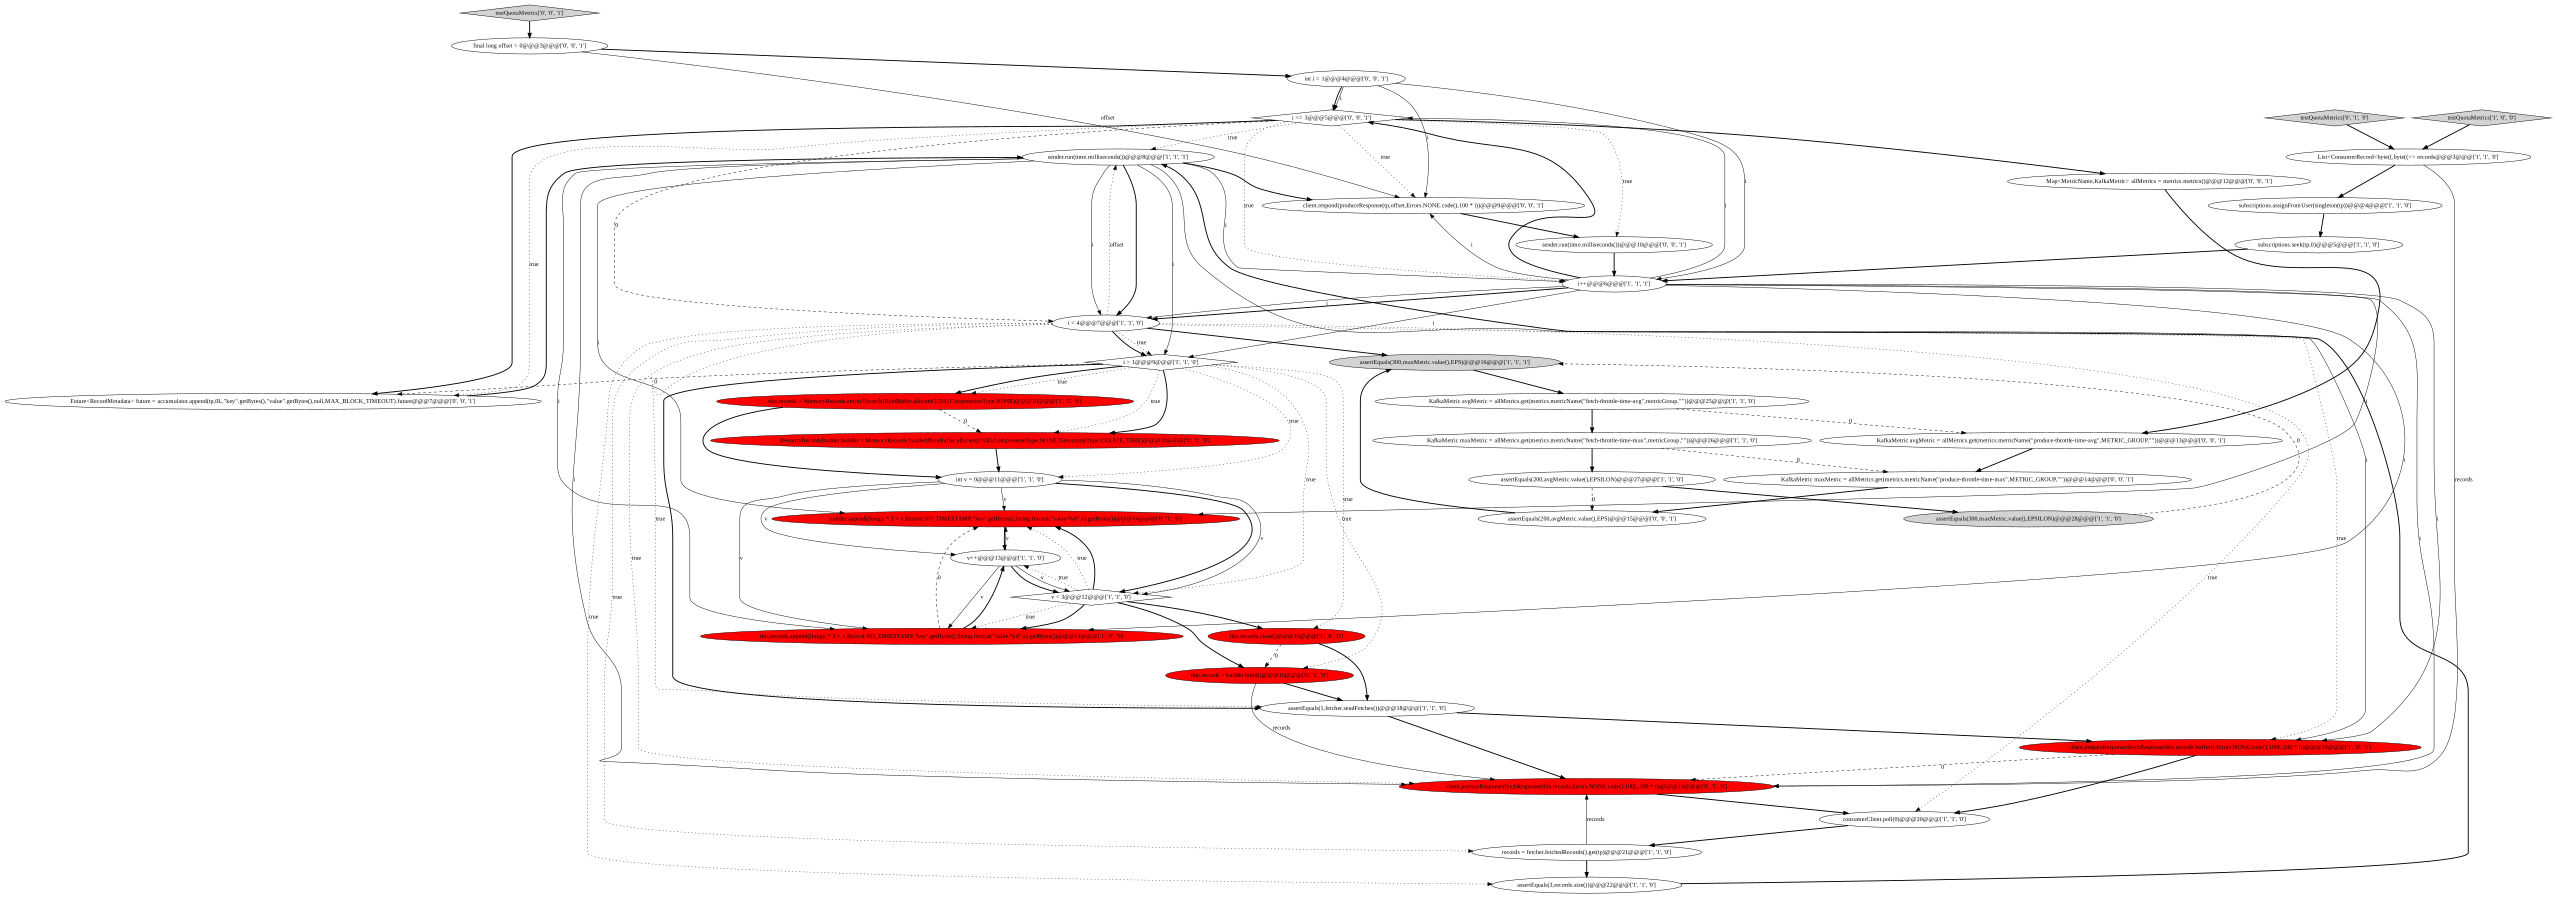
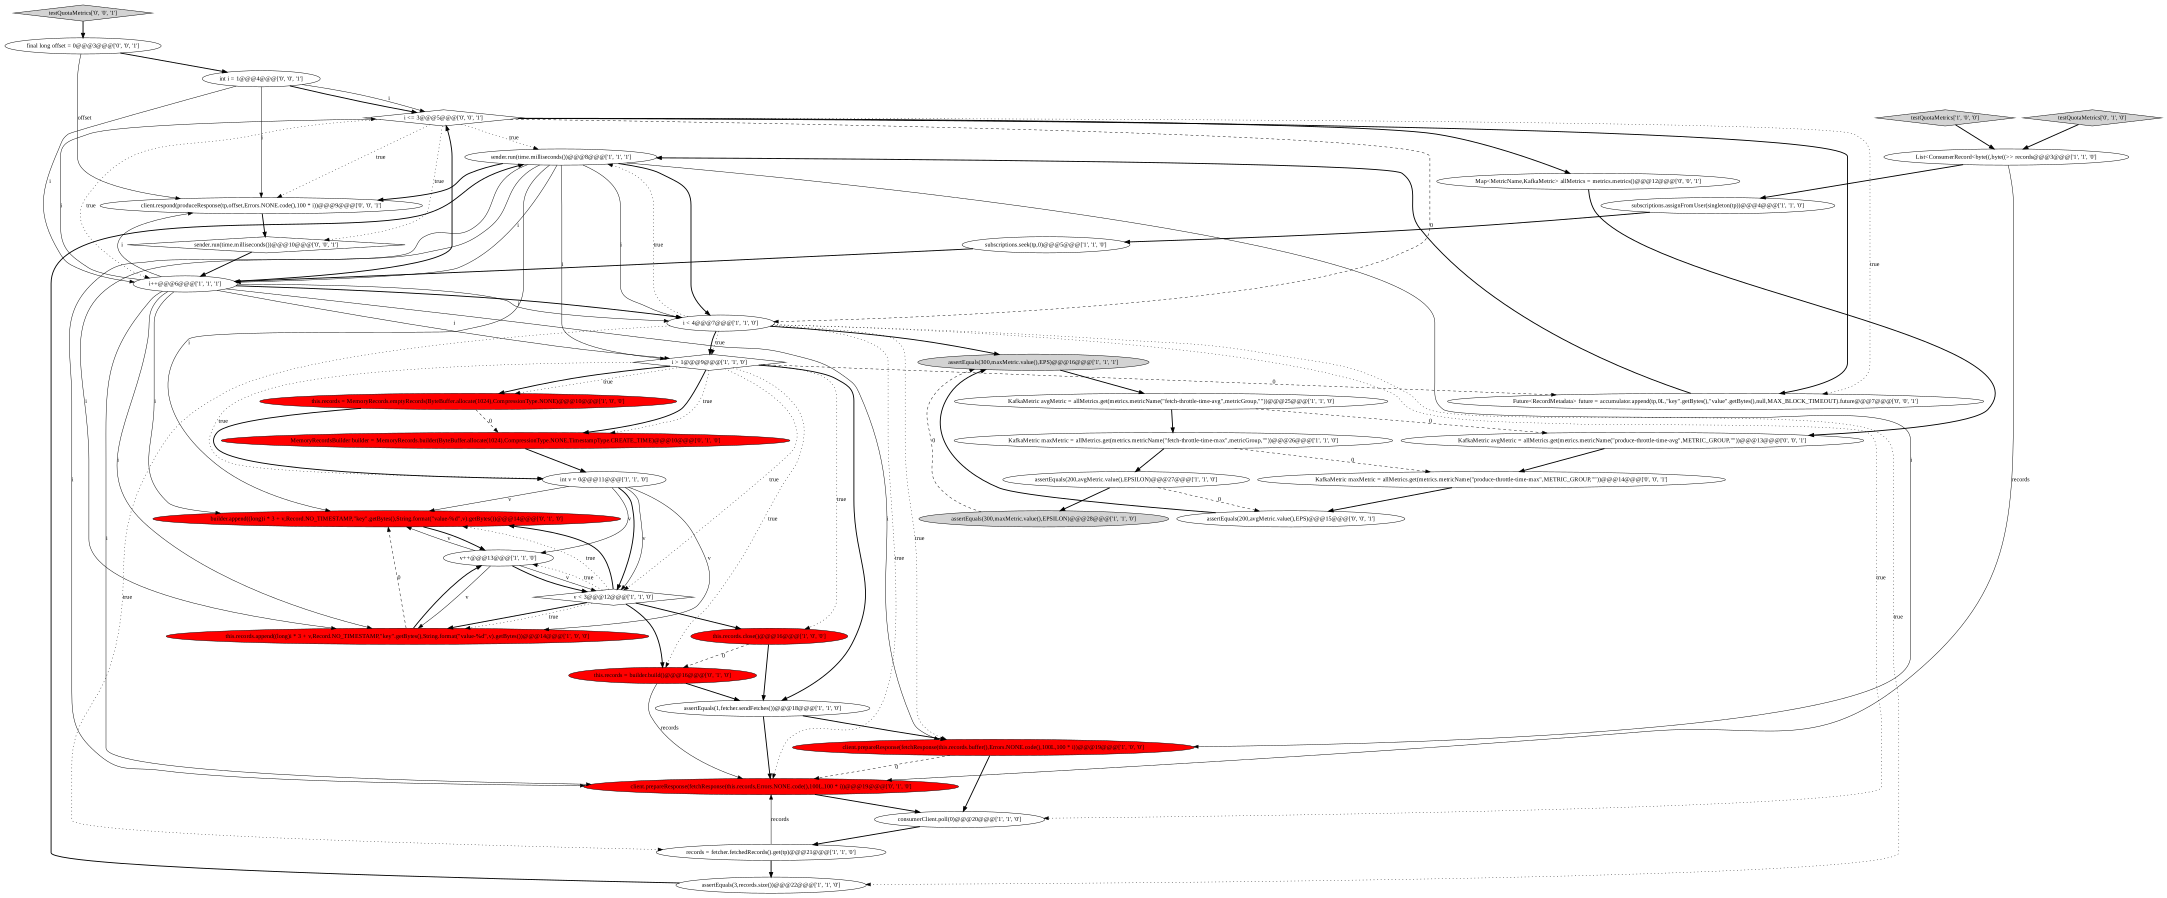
(1117, 245) -> (659, 245)
(1614, 245) -> (266, 245)
(656, 620) -> none
